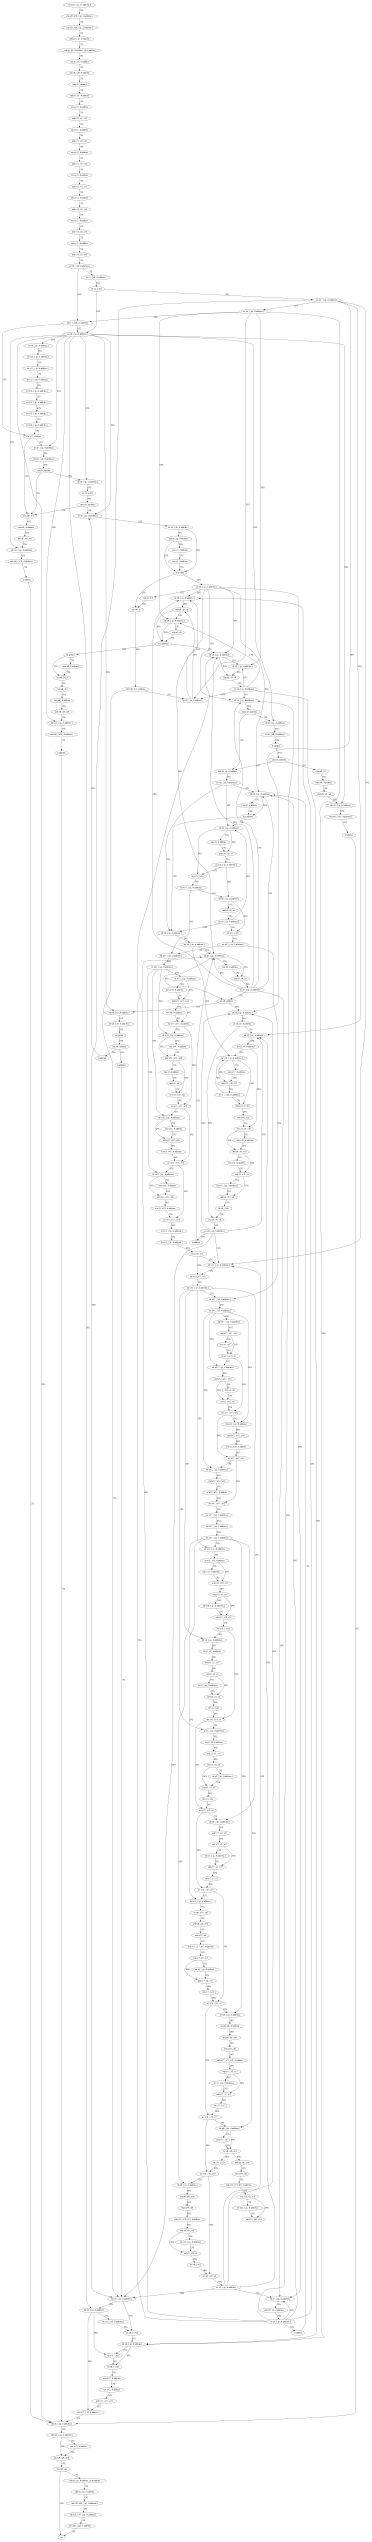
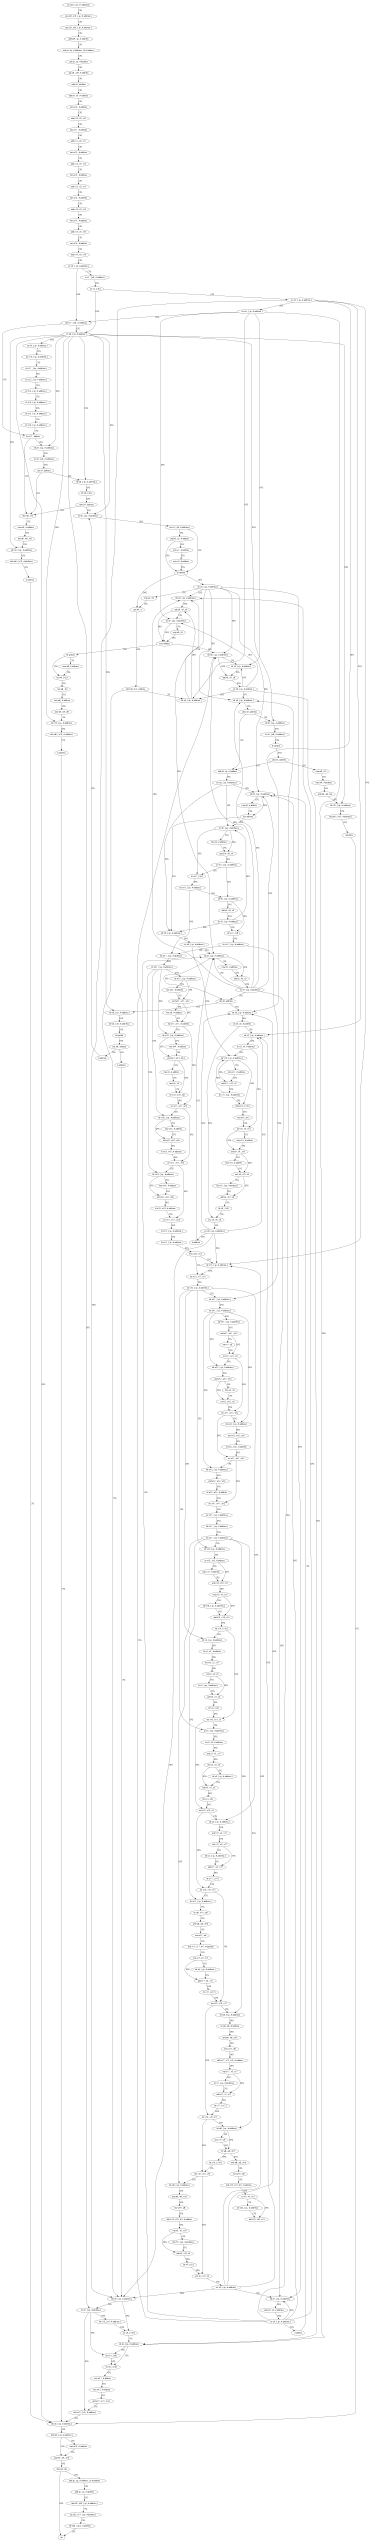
(248, 2197) -> (248, 2197)
